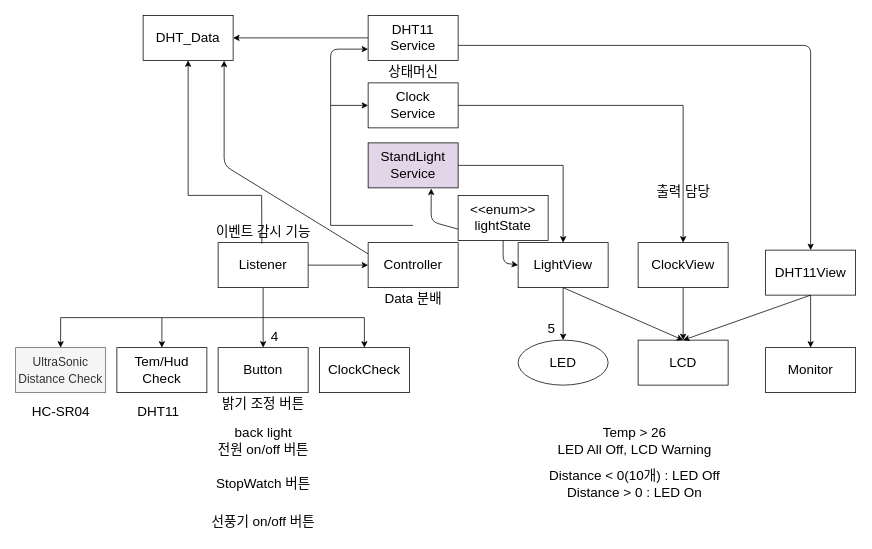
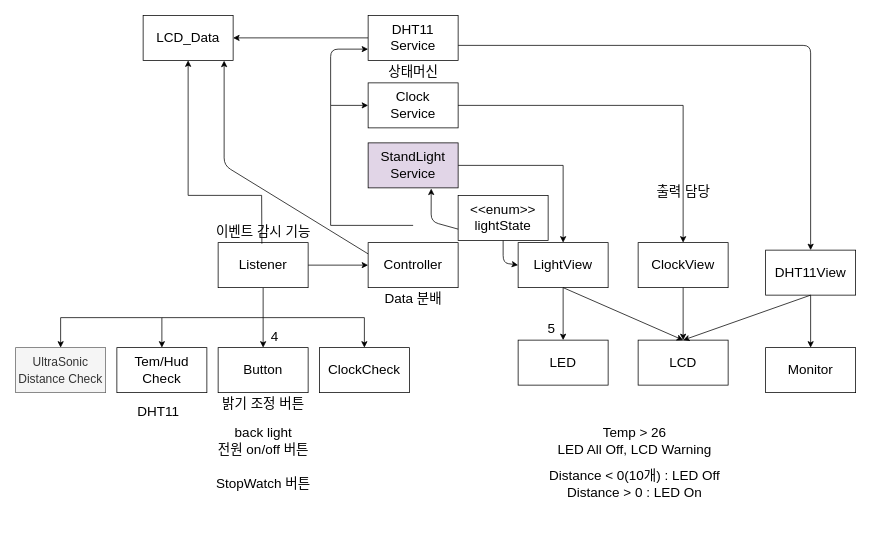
(188, 38) -> (188, 38)
(563, 363) -> (563, 363)
(60, 411) -> none
(263, 522) -> none
